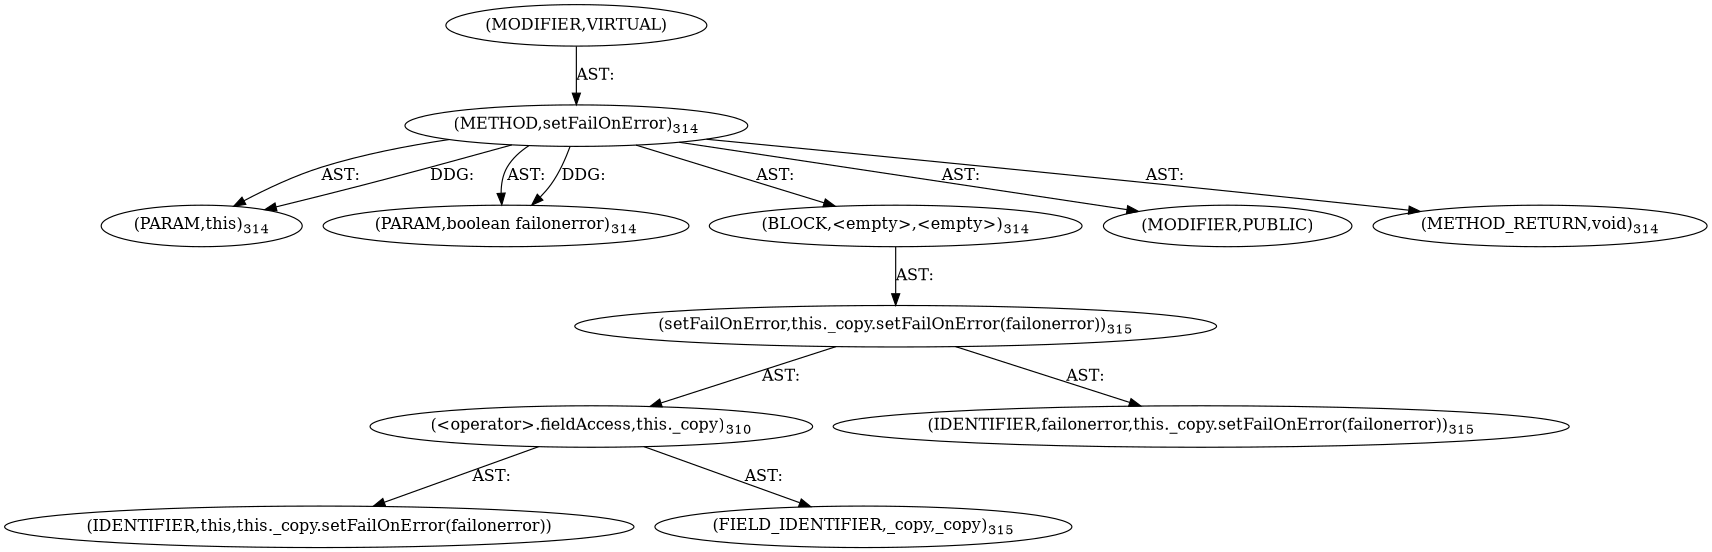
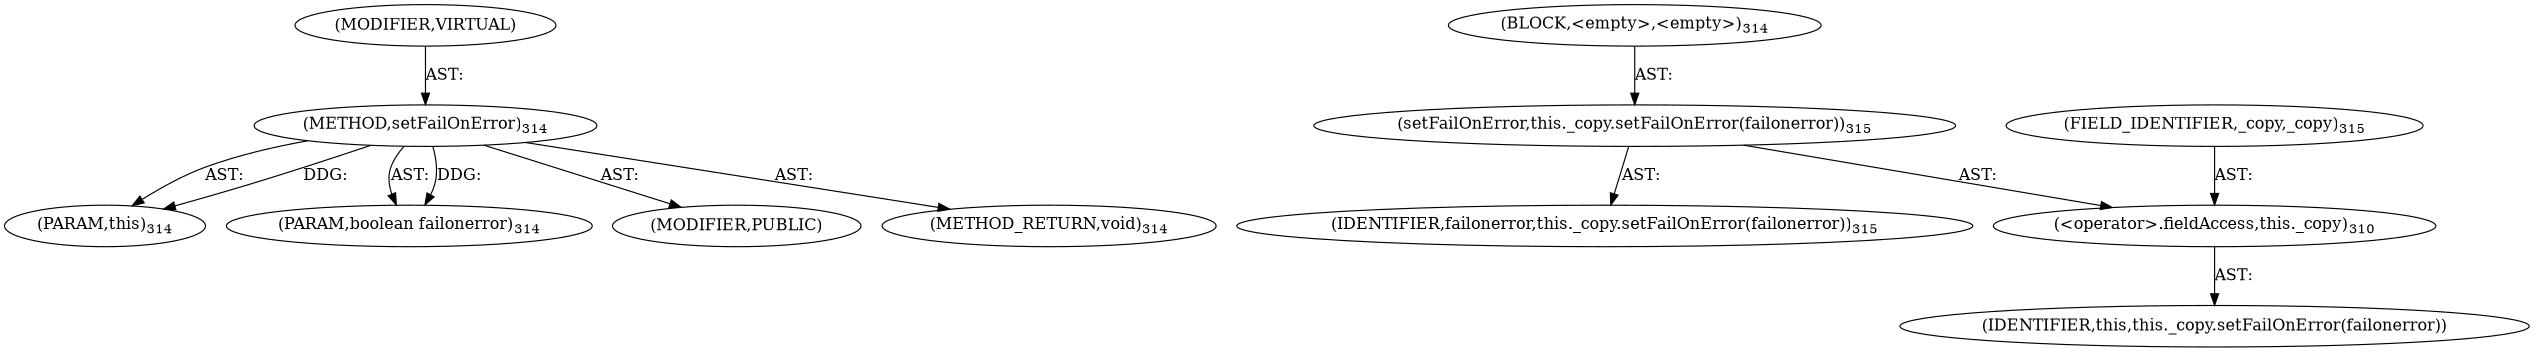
(730, 174) -> none
(722, 475) -> (2215, 170)
